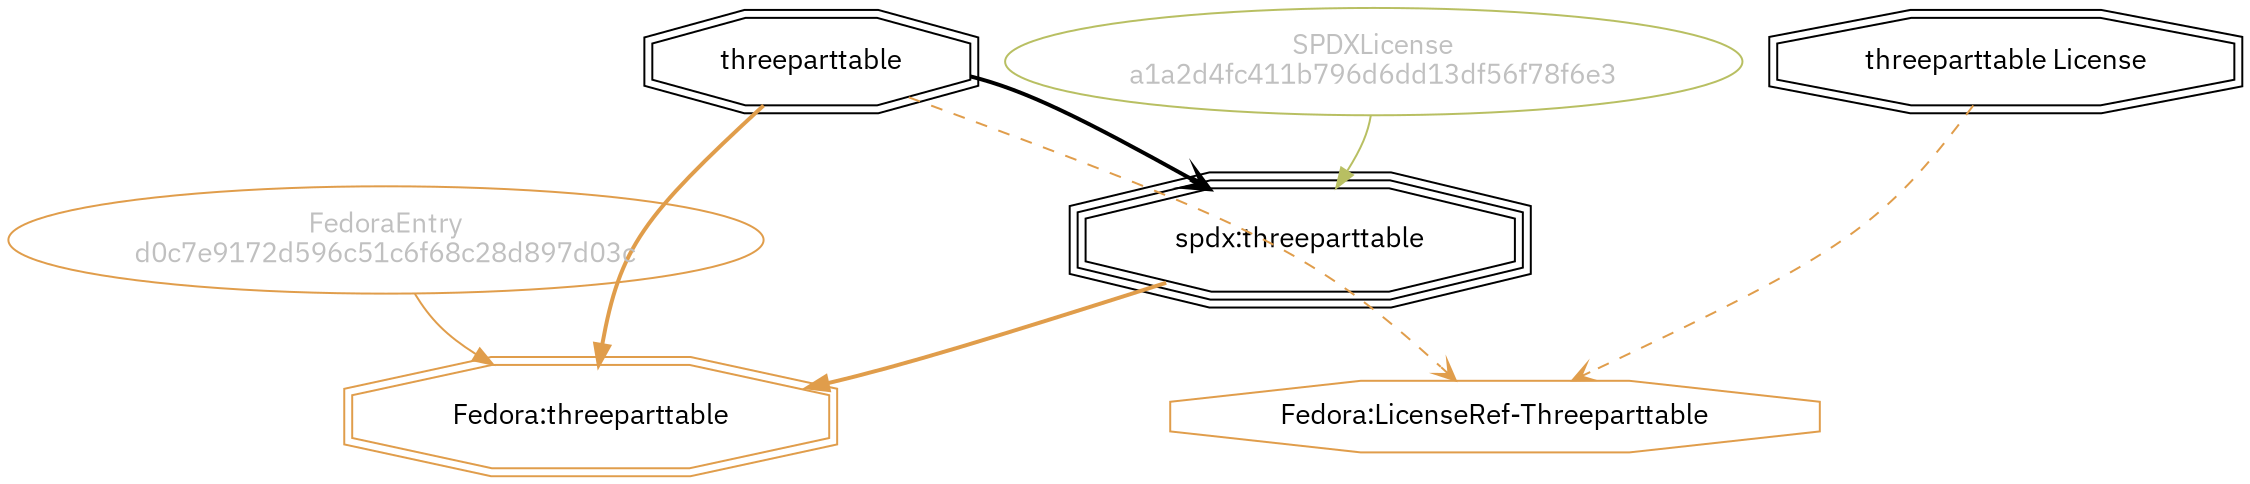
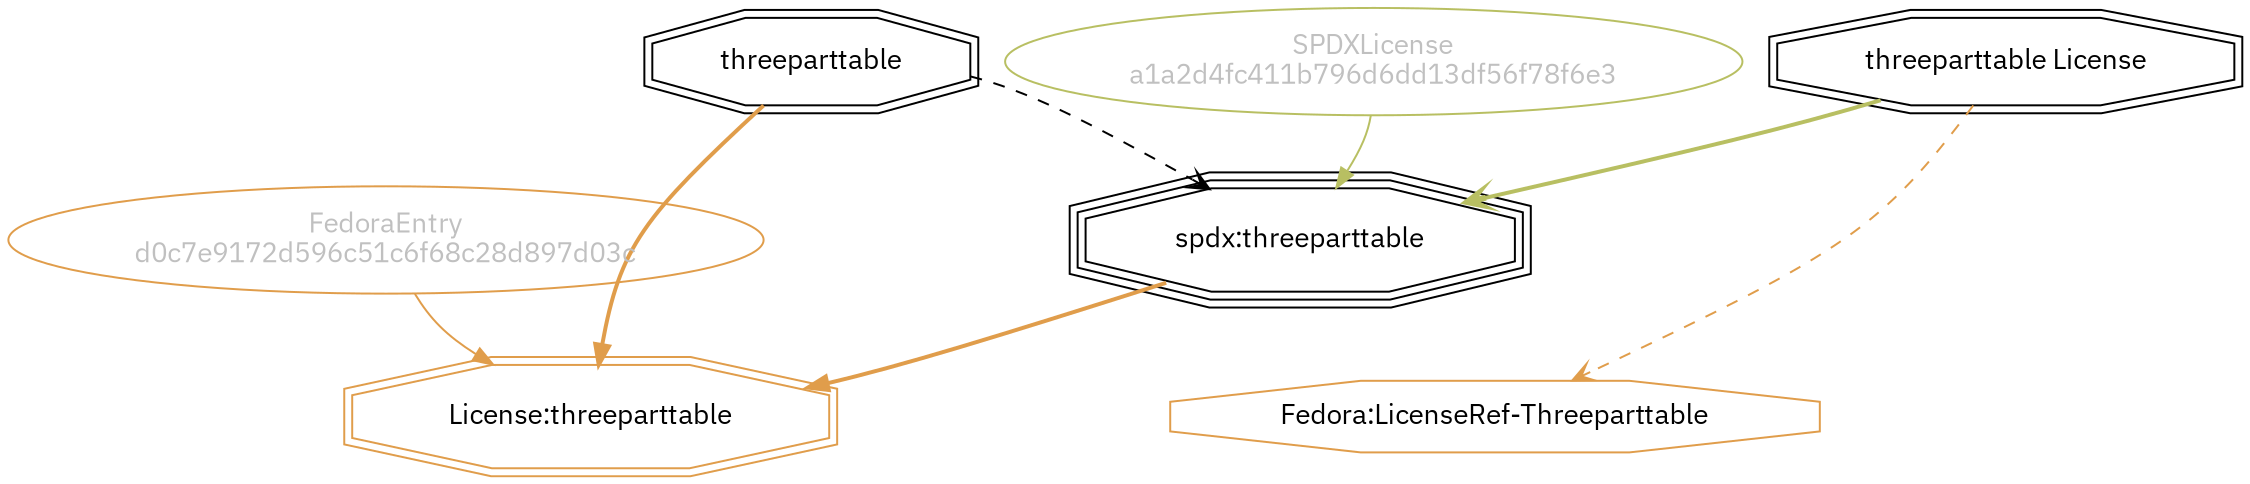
(1084, 122) -> (1084, 122)
none -> (1683, 152)
(1189, 205) -> none
(591, 417) -> (591, 417)
